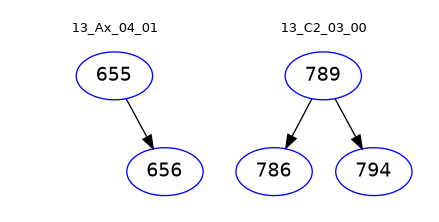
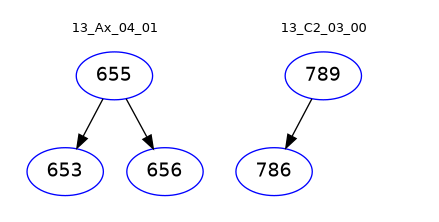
none -> (65, 172)
(374, 172) -> none
